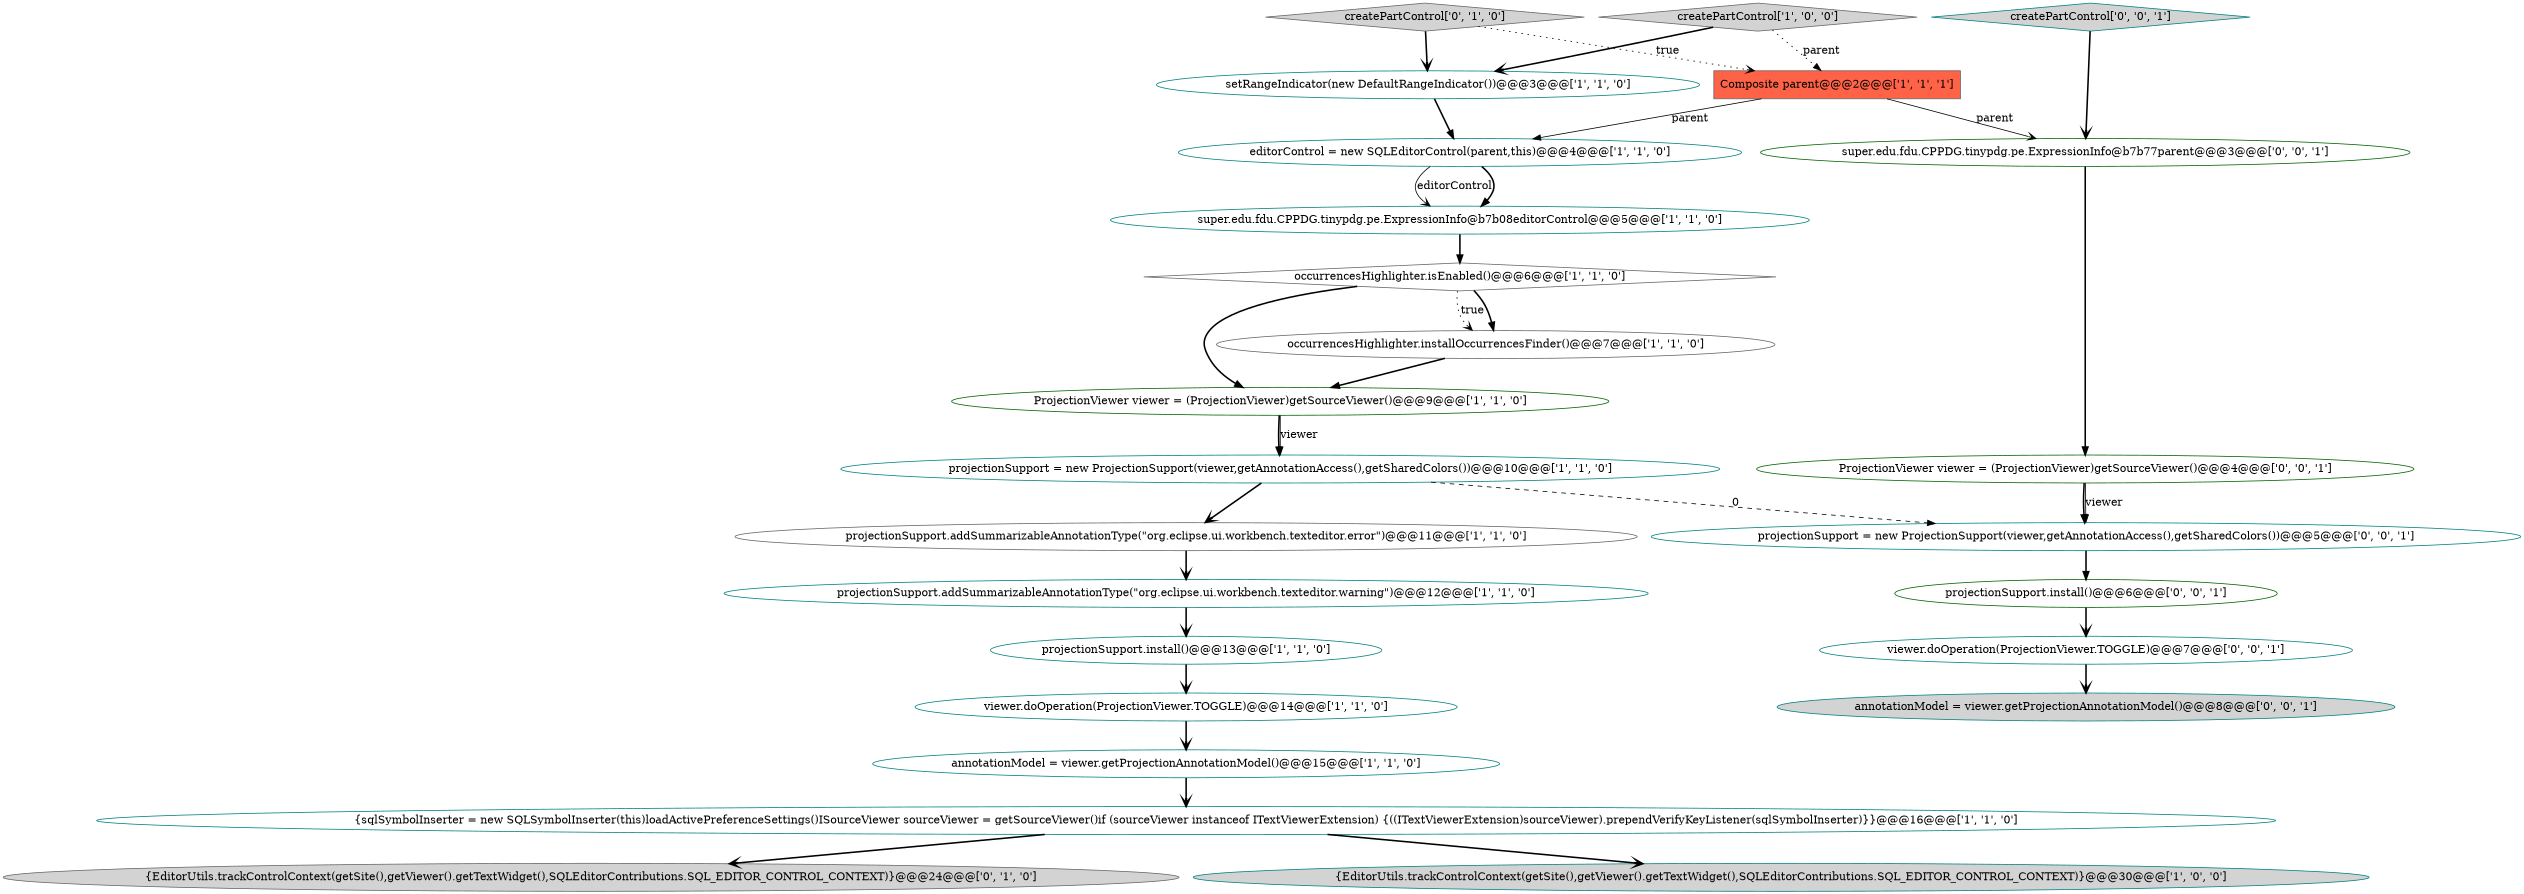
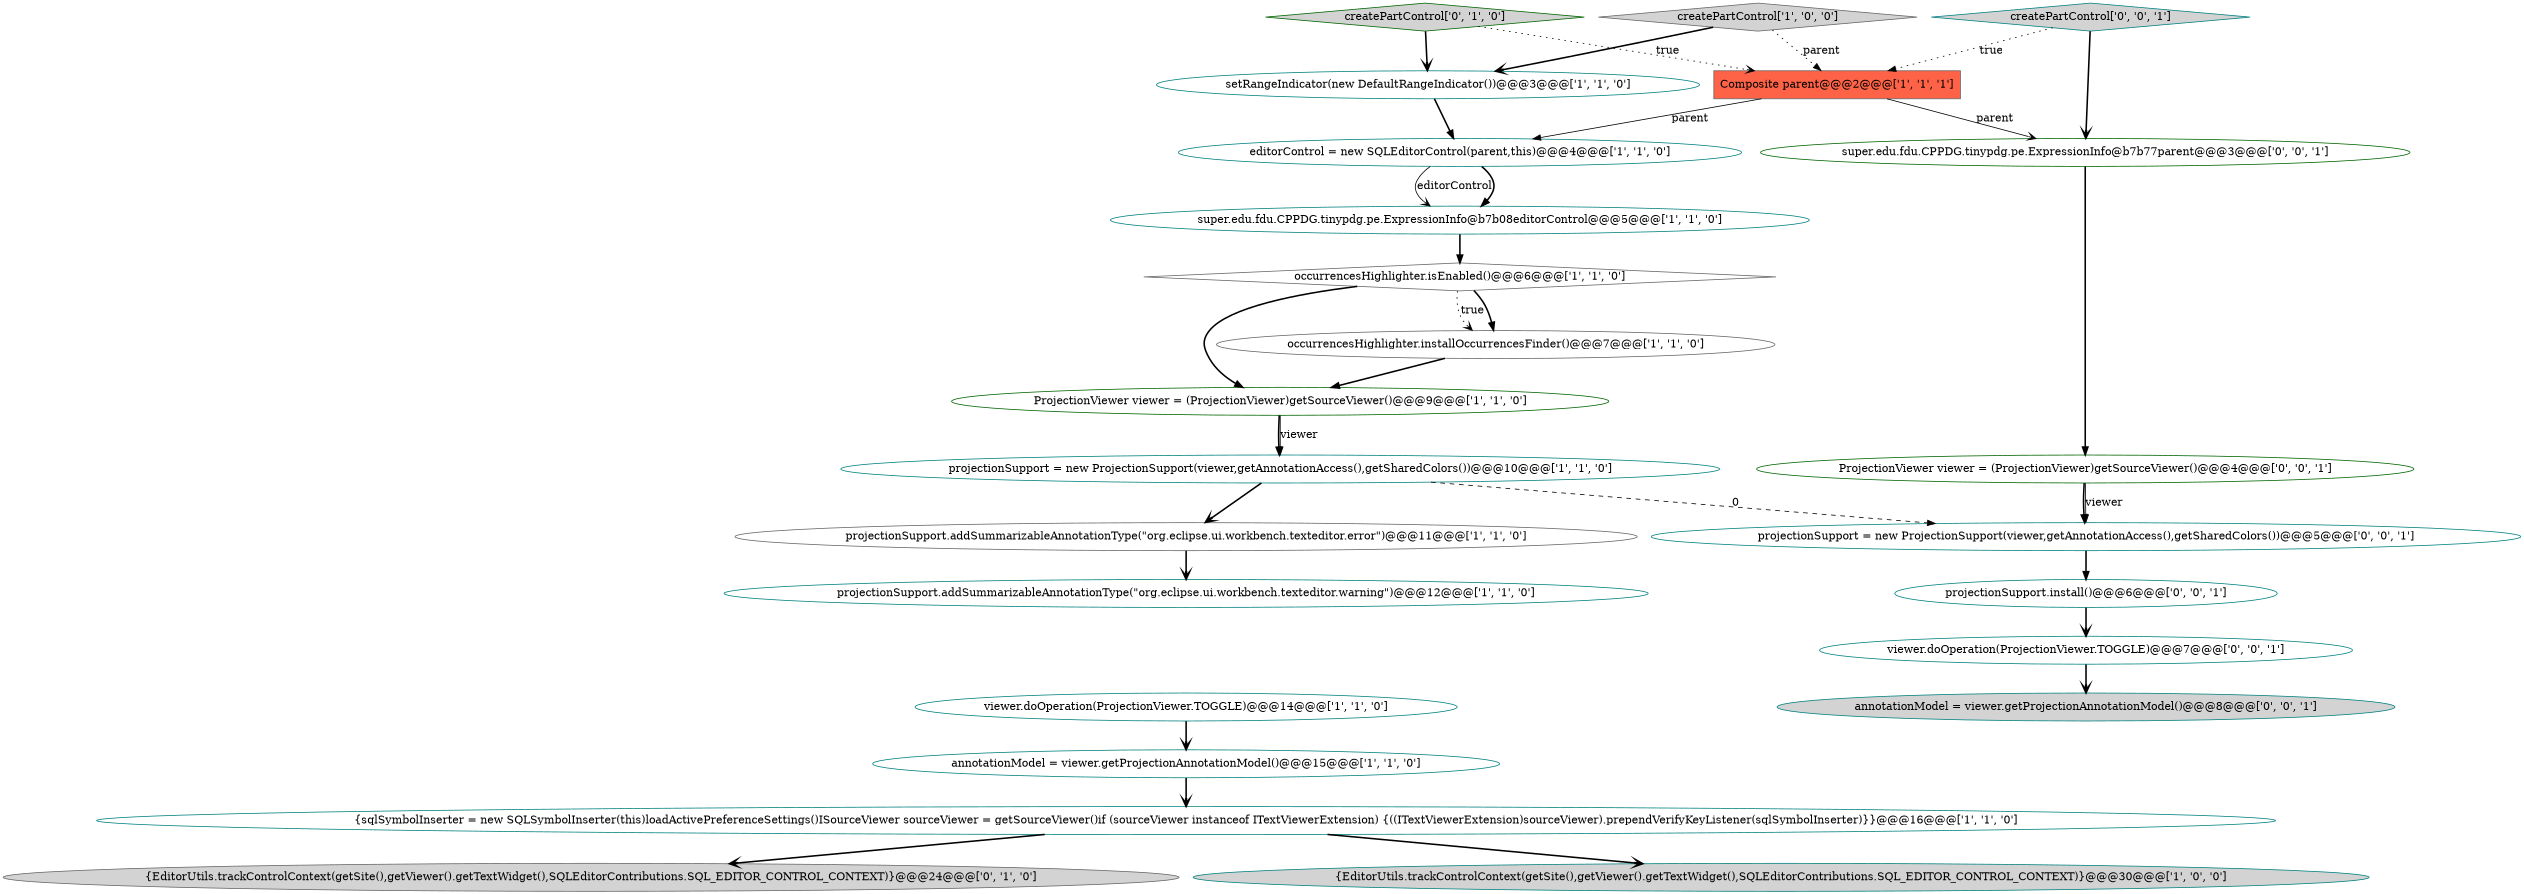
(1425, 17) -> (1425, 17)
none -> (1974, 48)
(2086, 593) -> (2086, 593)
(1186, 650) -> none
